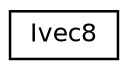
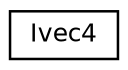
(64, 35) -> (64, 35)
